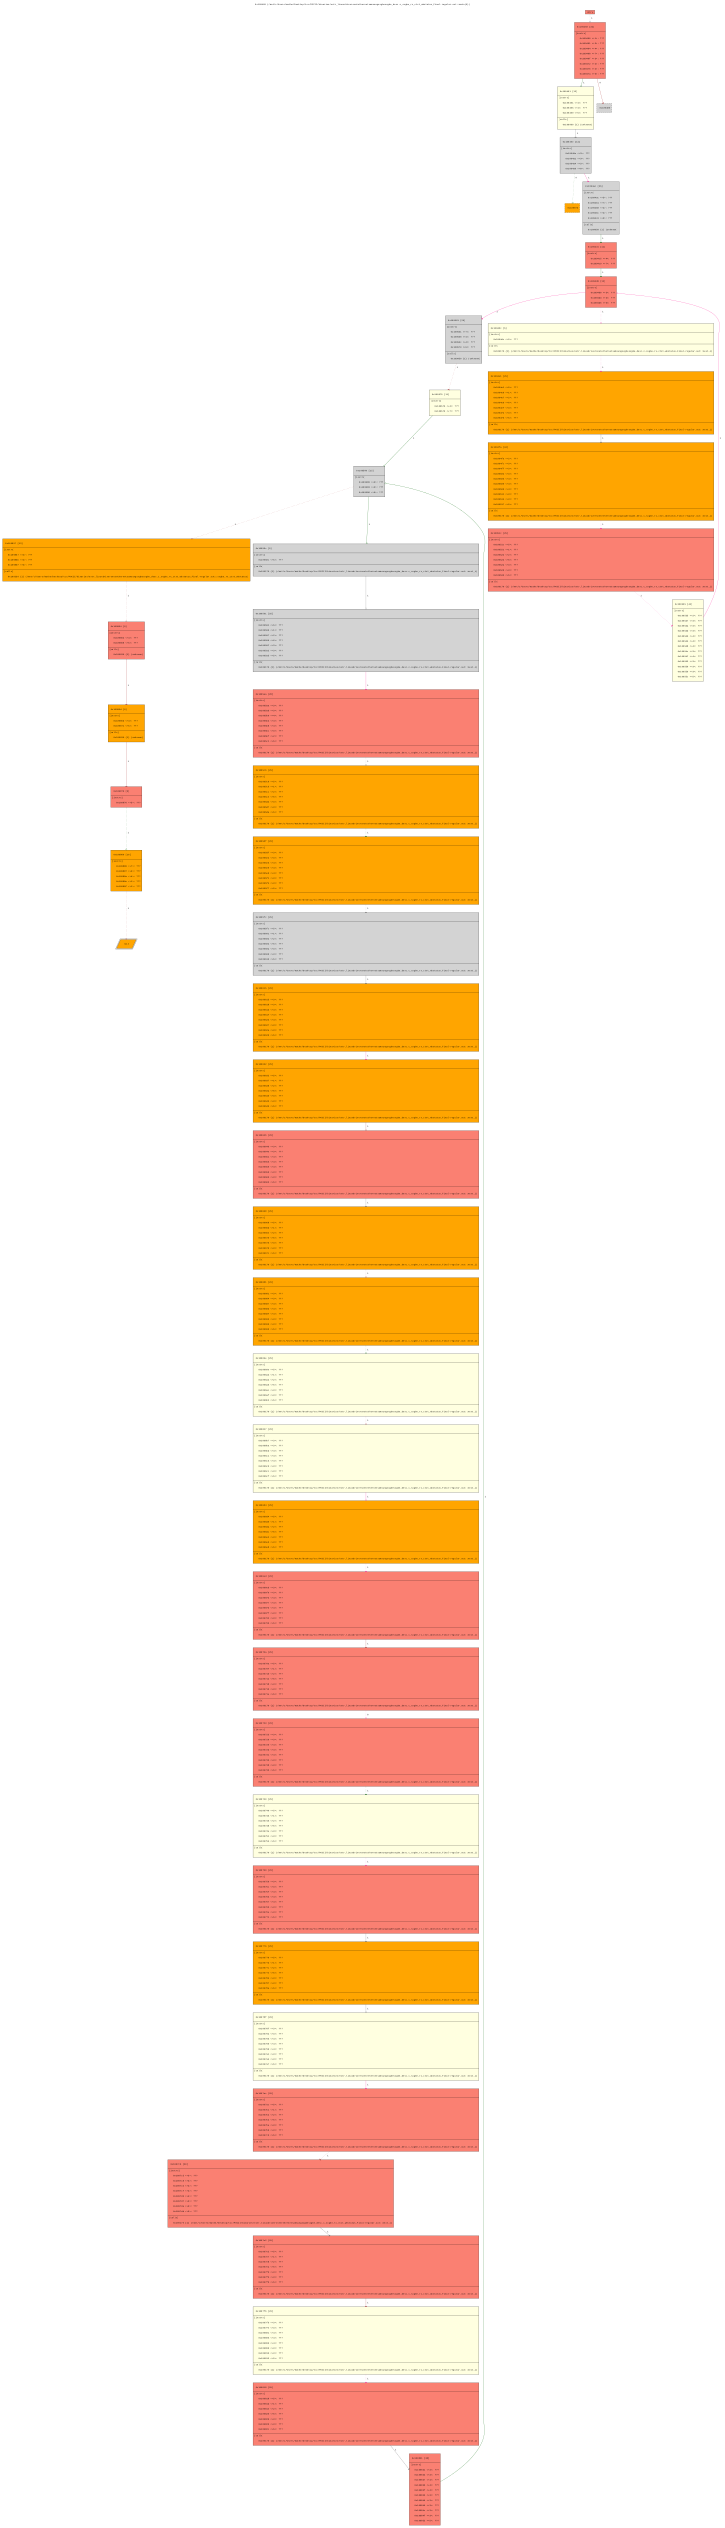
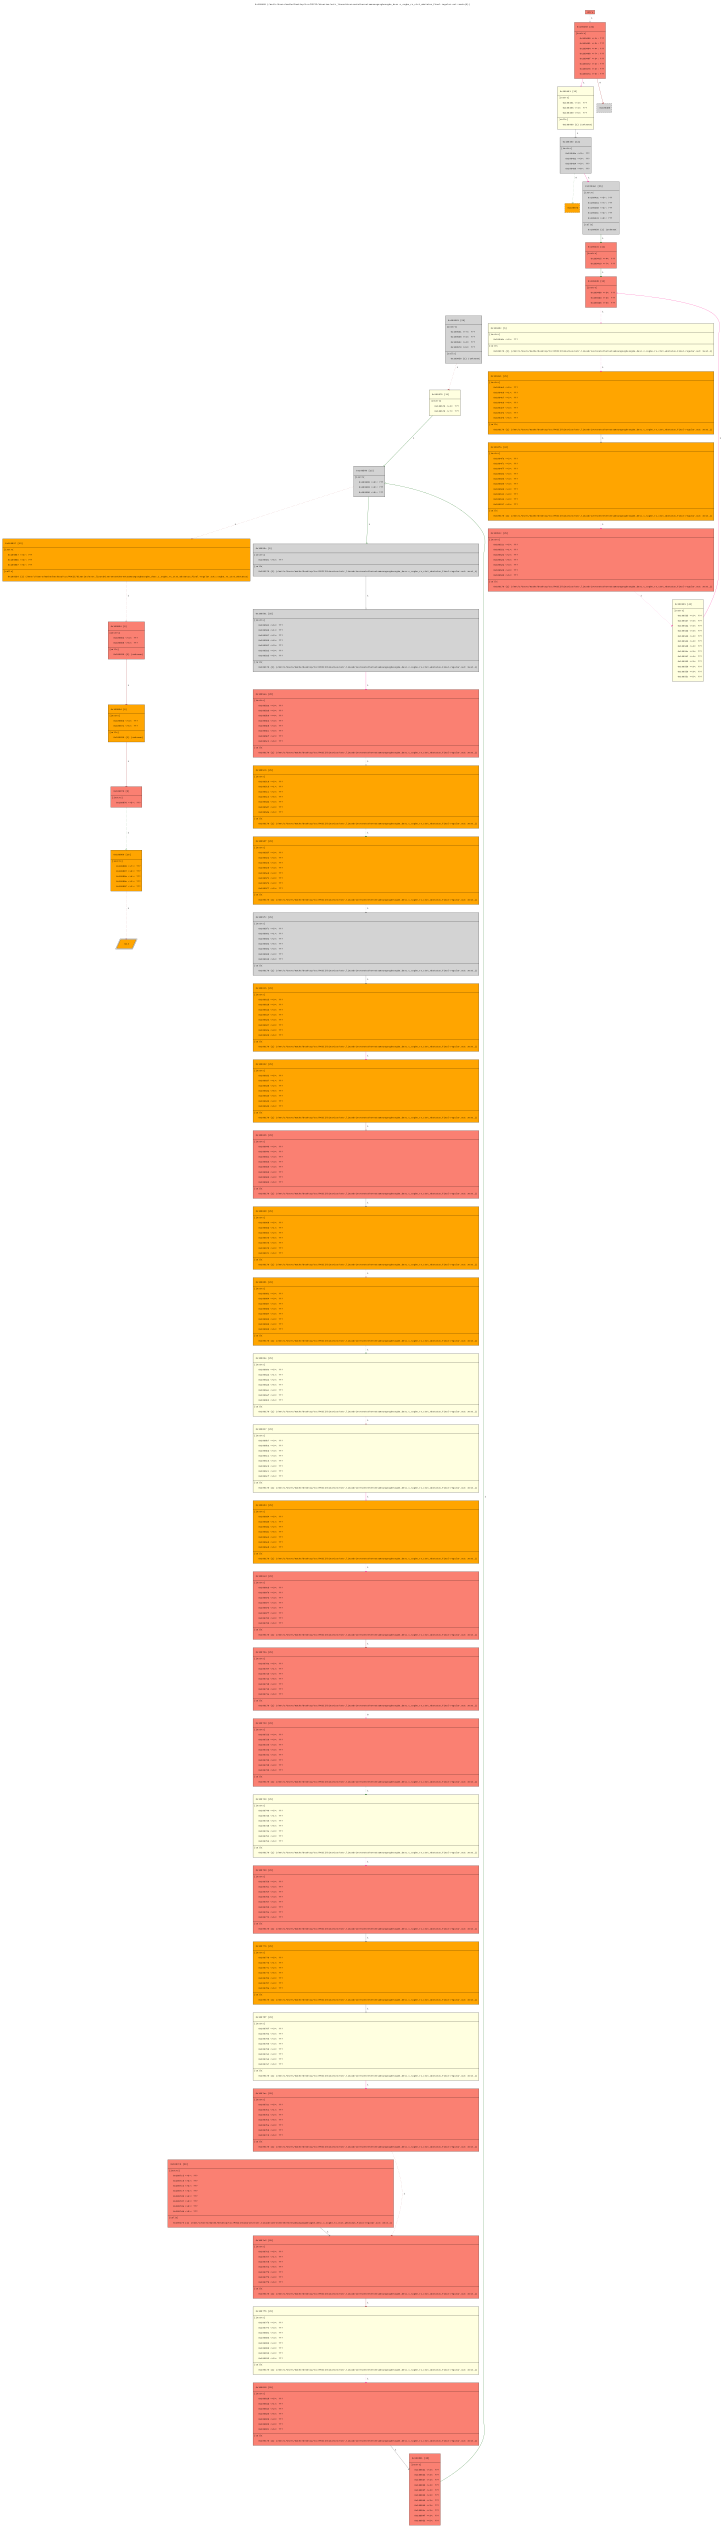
(582, 82) -> (582, 82)
(532, 300) -> none
(325, 2155) -> (402, 2193)
